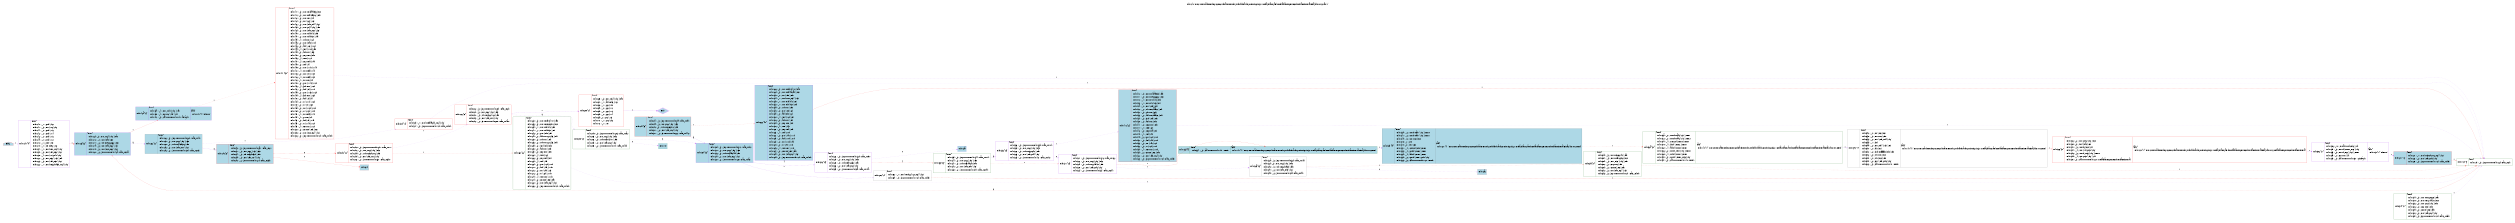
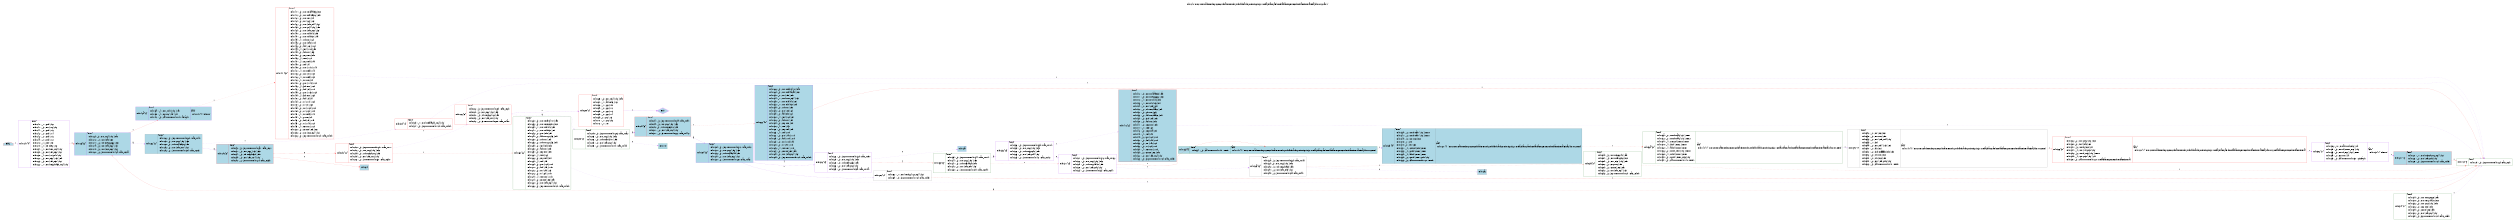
(662, 140) -> (632, 133)
